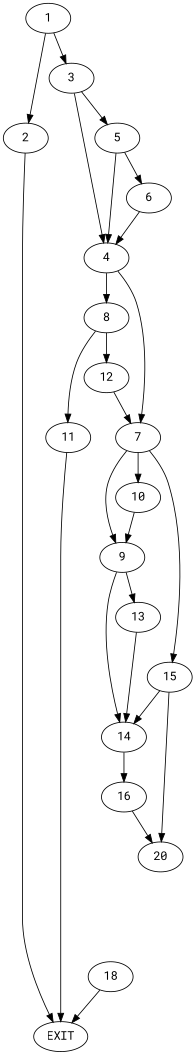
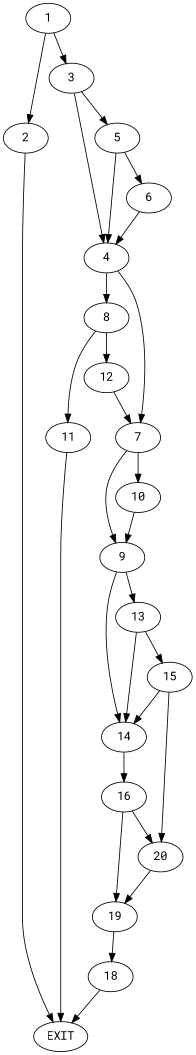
(179, 549) -> (152, 644)
none -> (115, 917)
